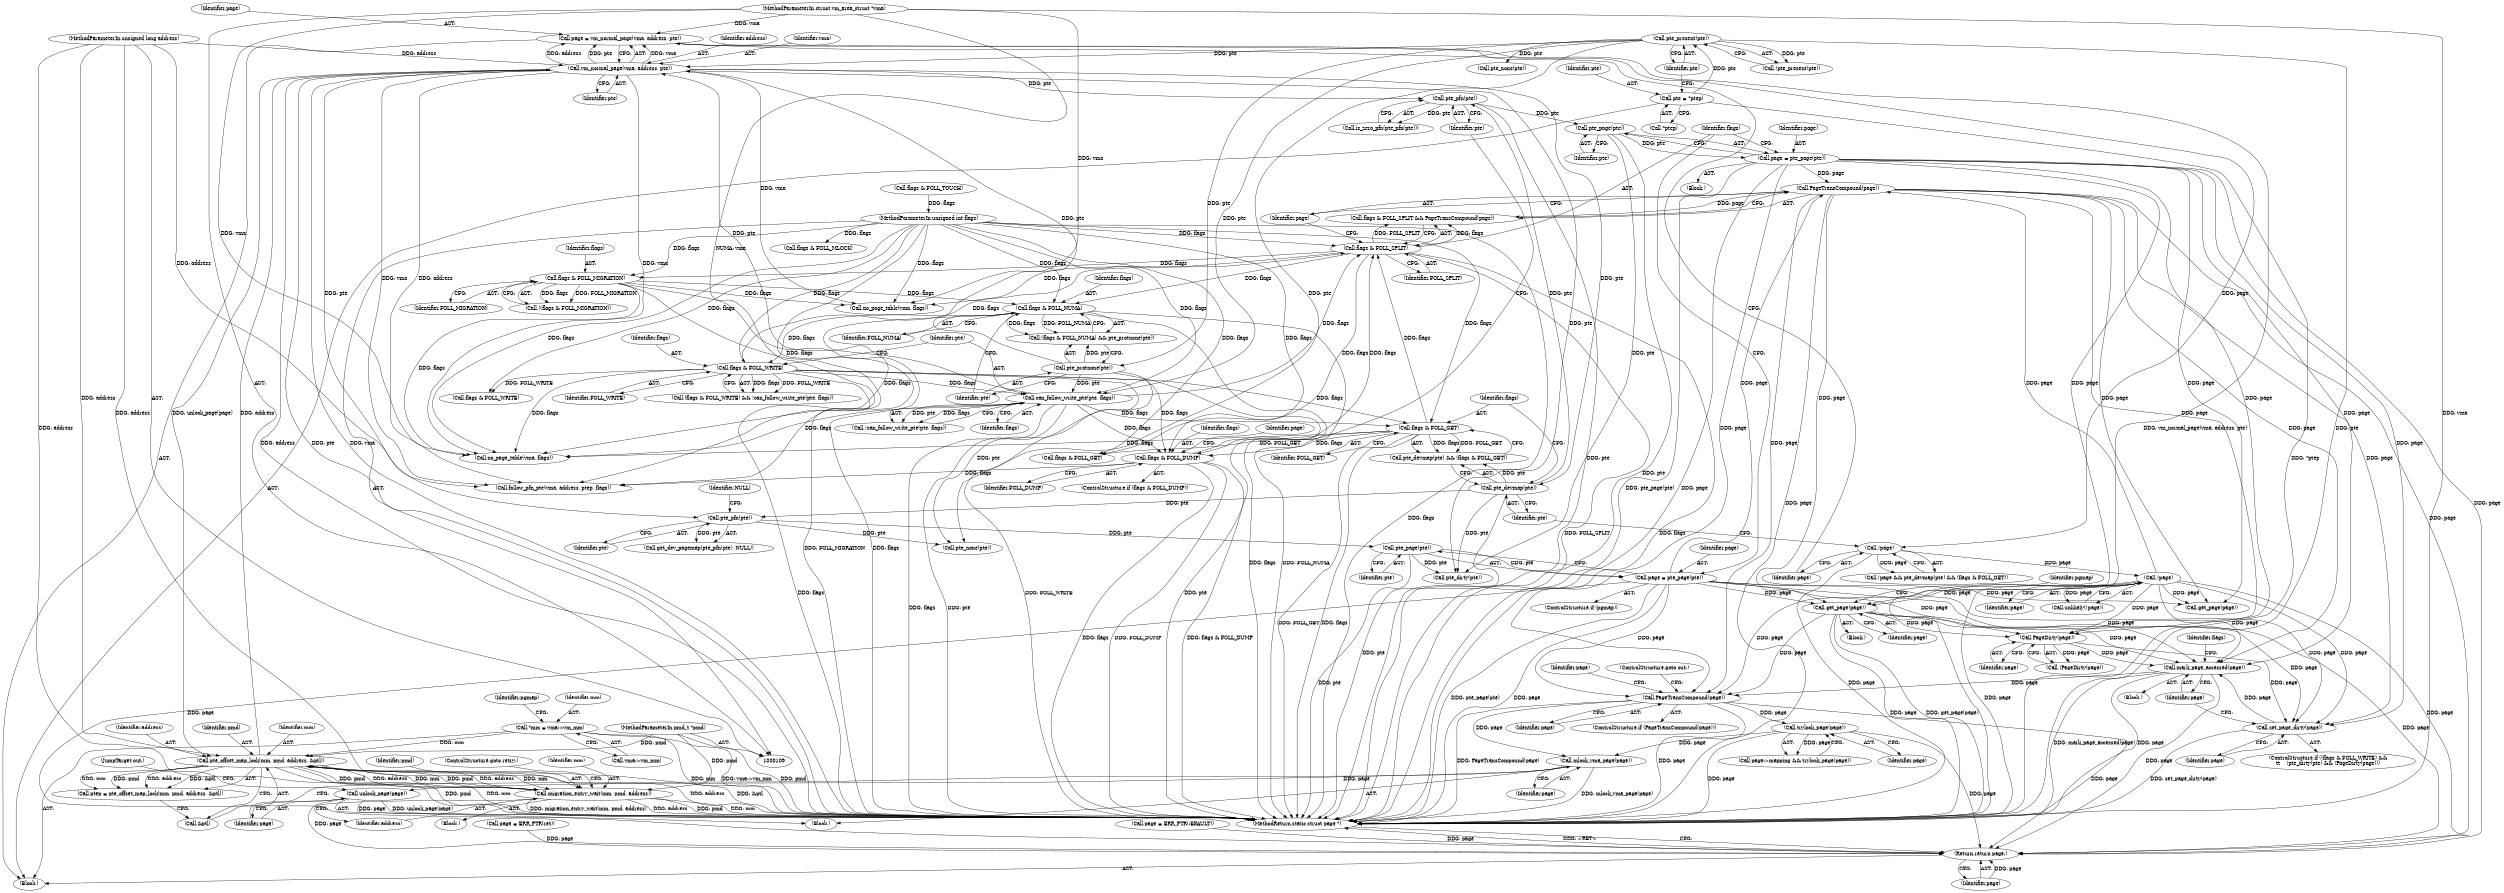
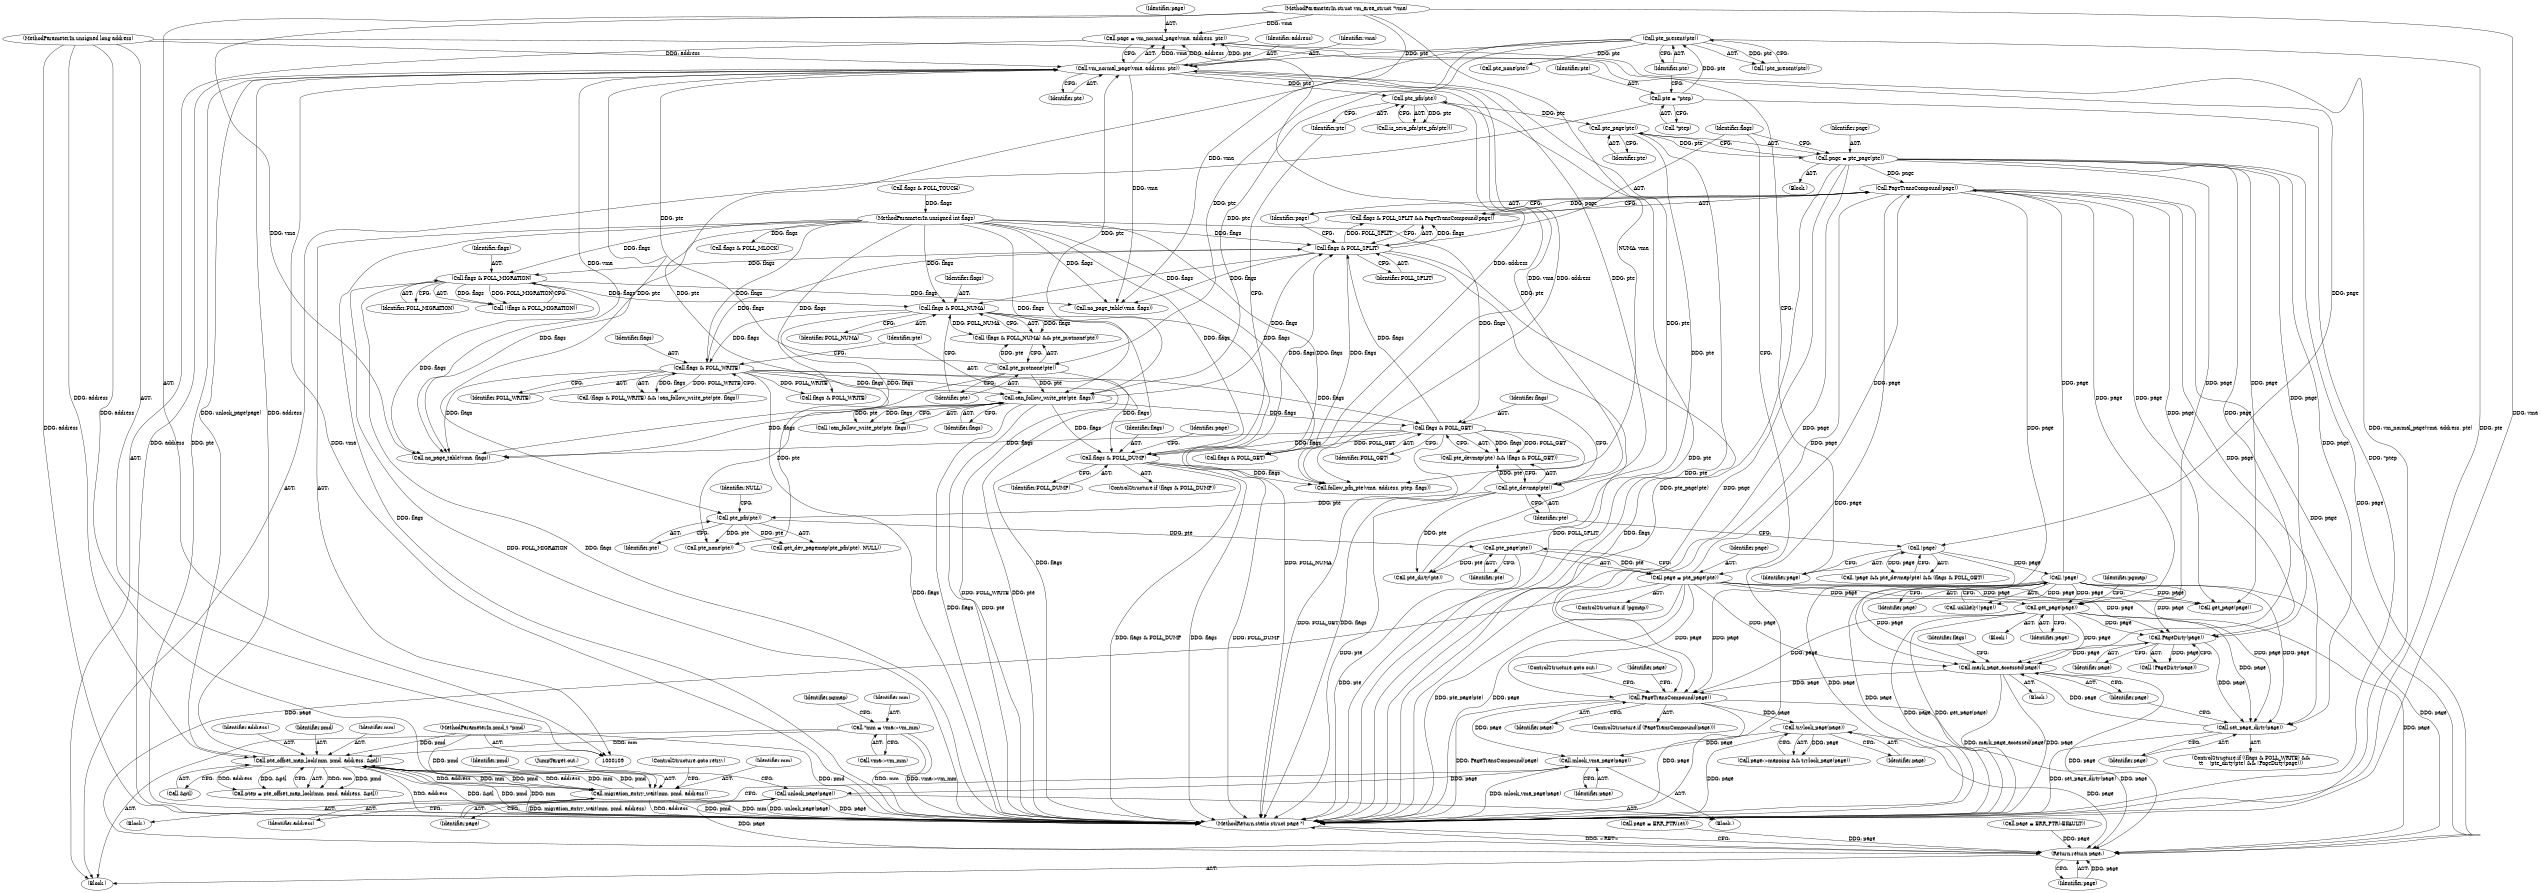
(1378, 88) -> (1666, 215)
(173, 809) -> (294, 778)
